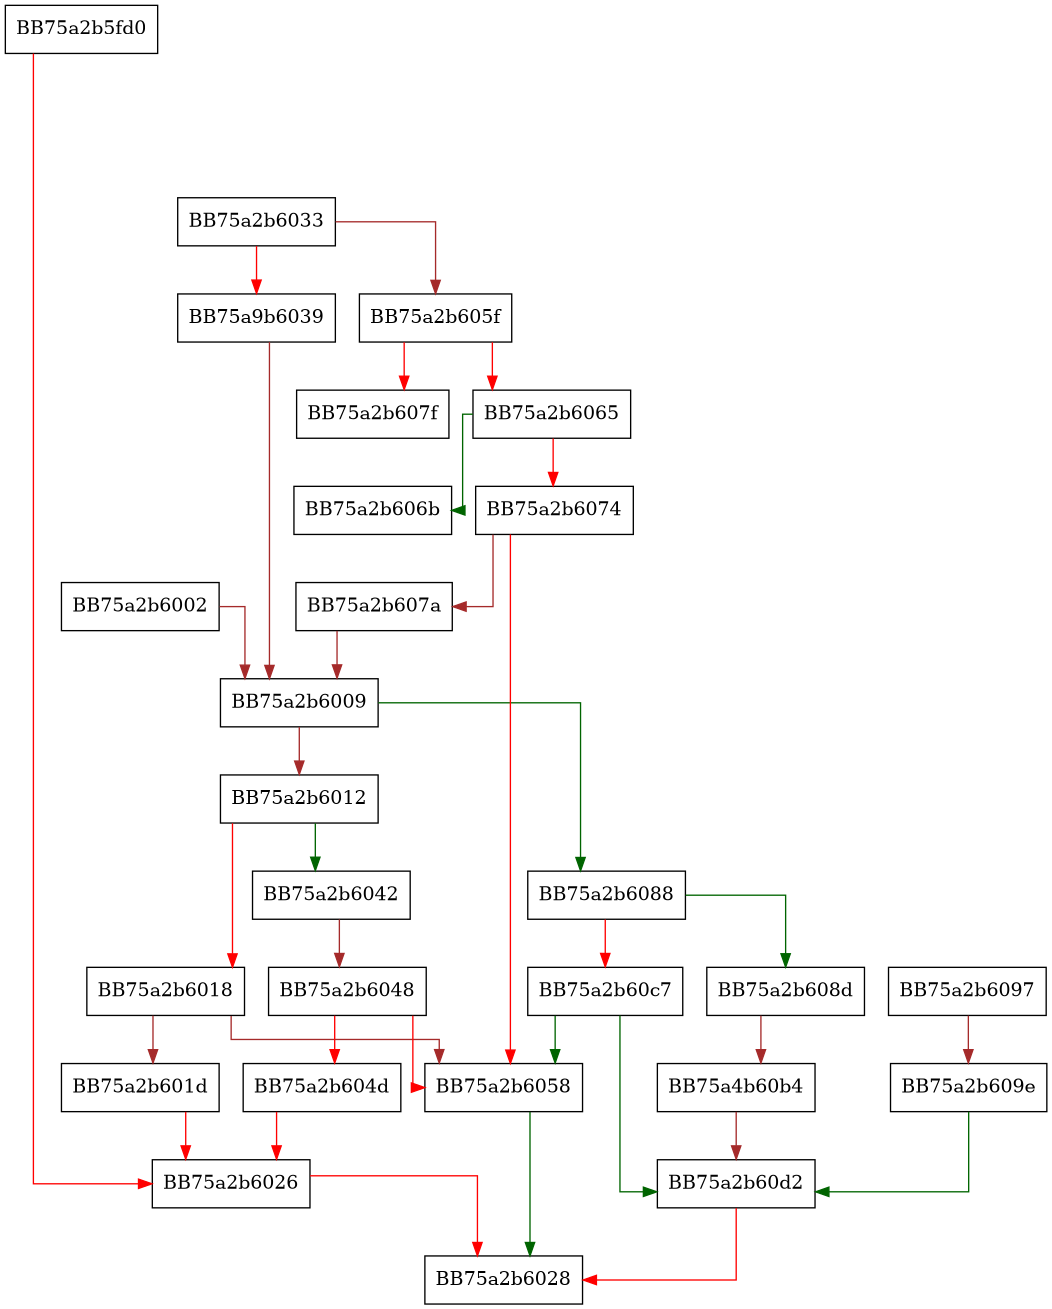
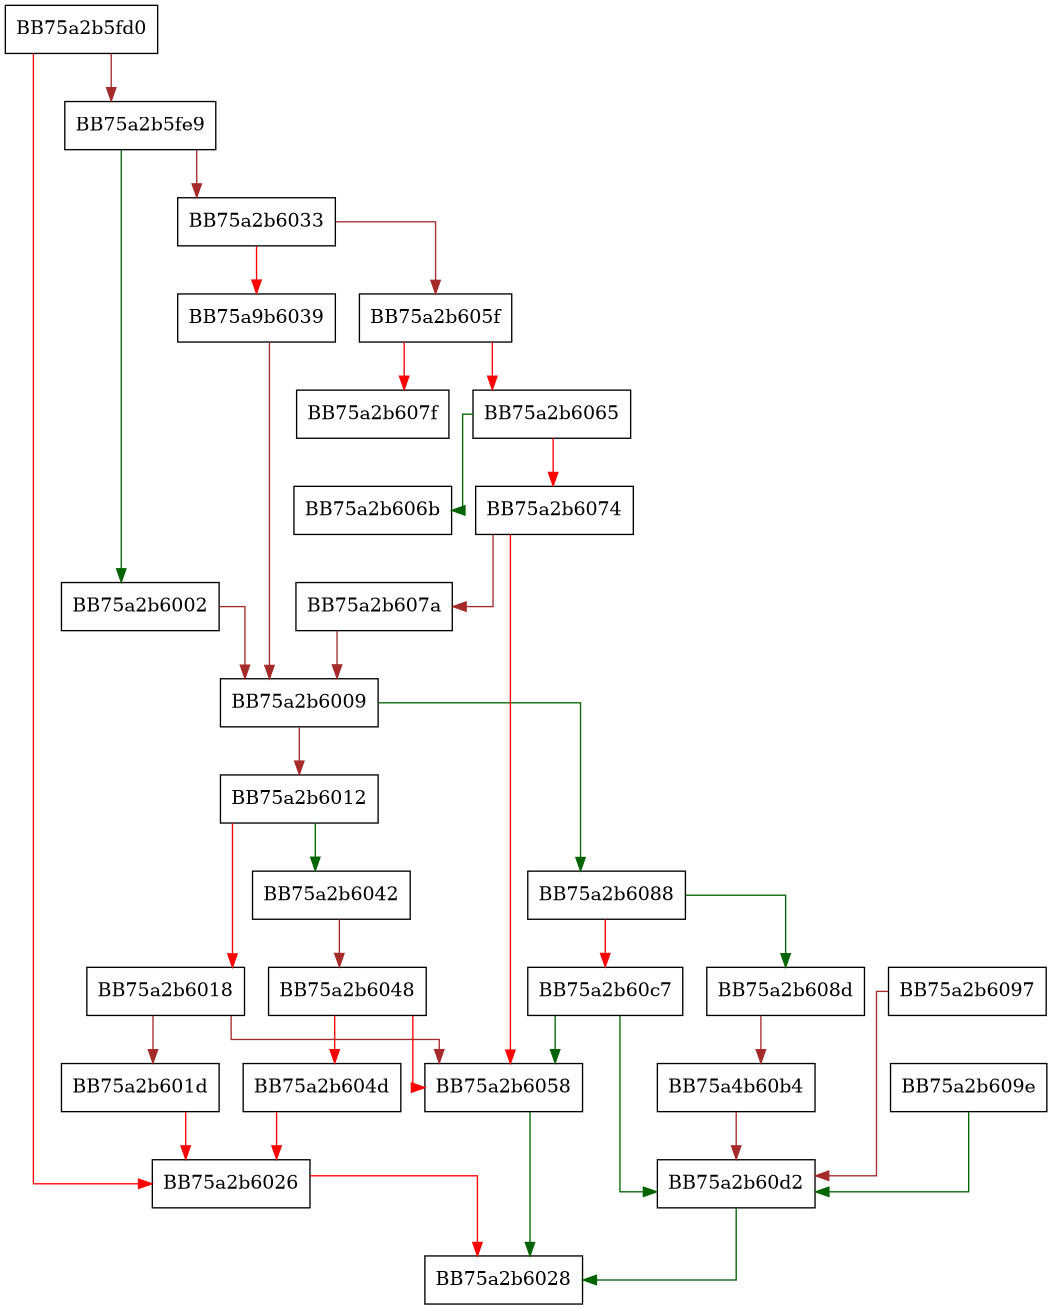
none -> (140, 126)
(968, 1033) -> (876, 1102)
(702, 1280) -> (702, 1280)
